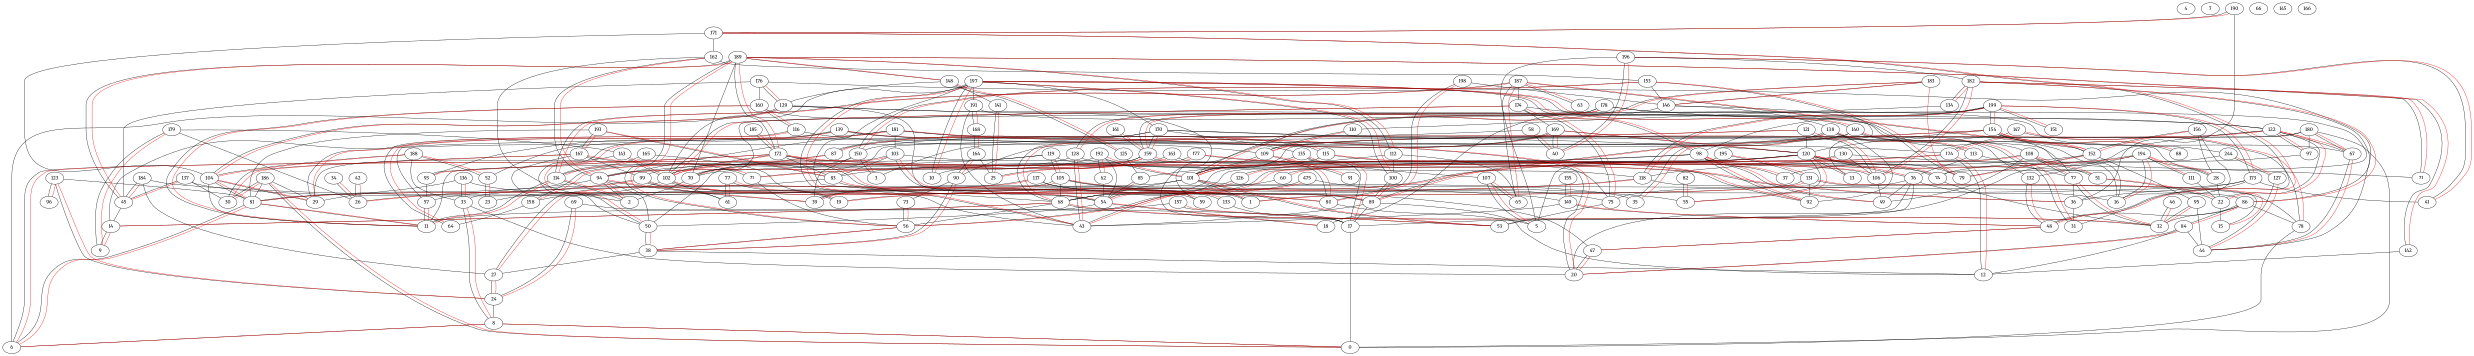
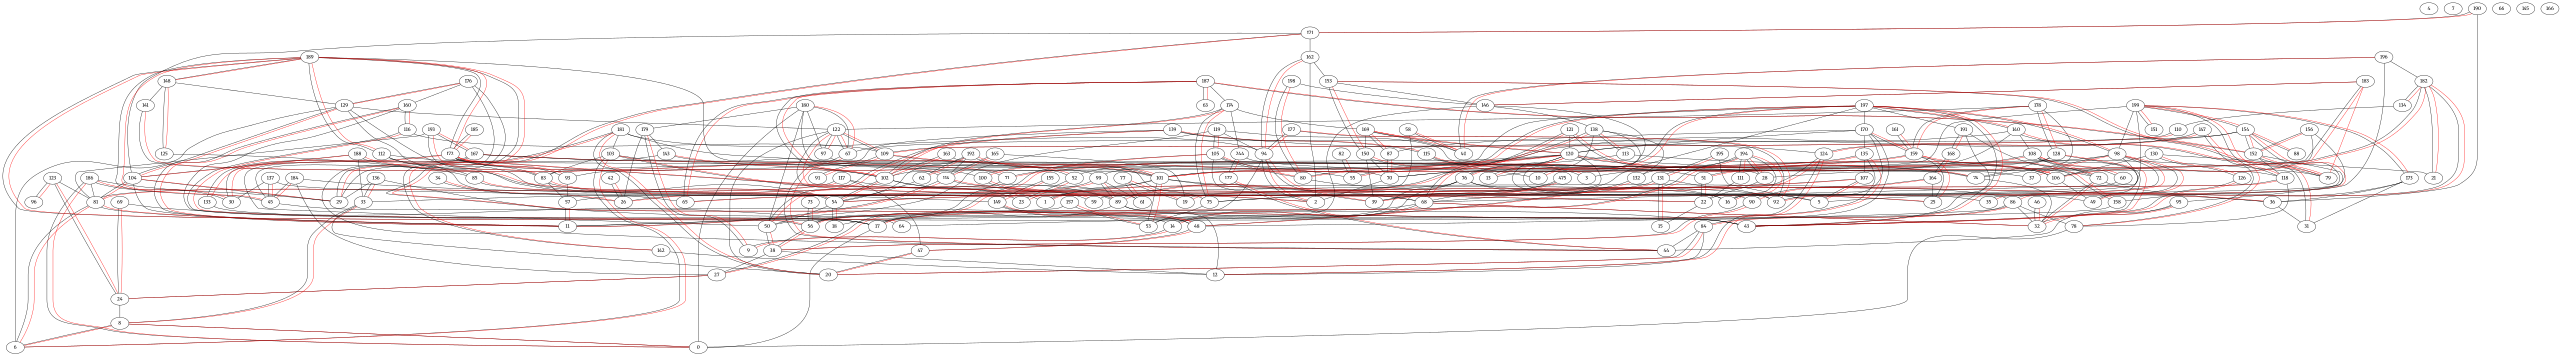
none -> (725, 118)
(931, 190) -> none
(426, 192) -> none
(2427, 202) -> none
